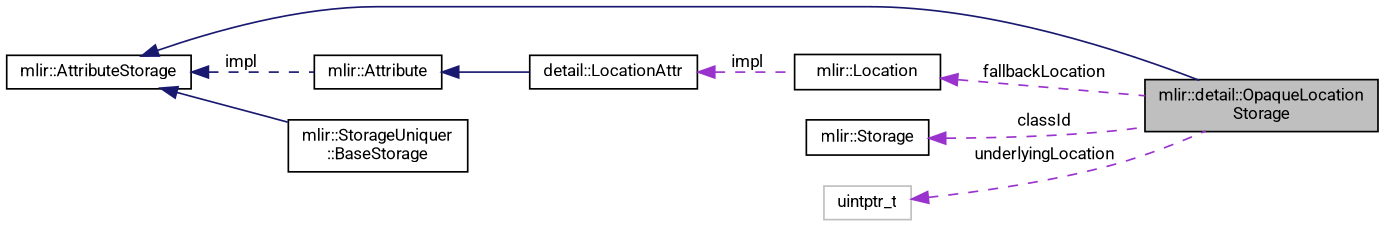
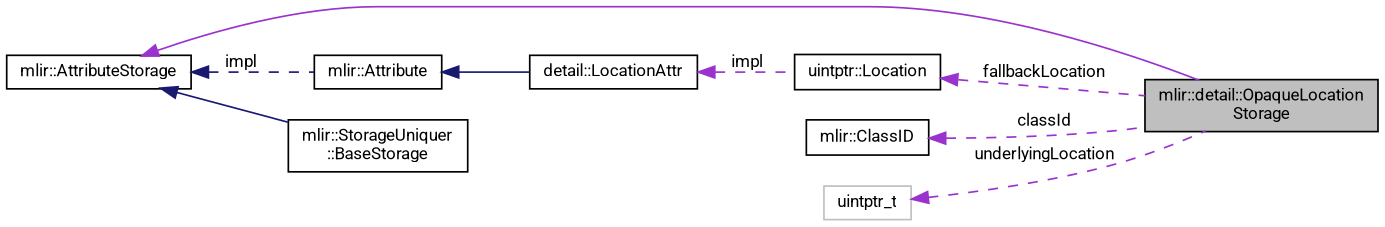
(681, 7) -> (681, 7)
(868, 72) -> (868, 72)
(868, 137) -> (868, 137)
